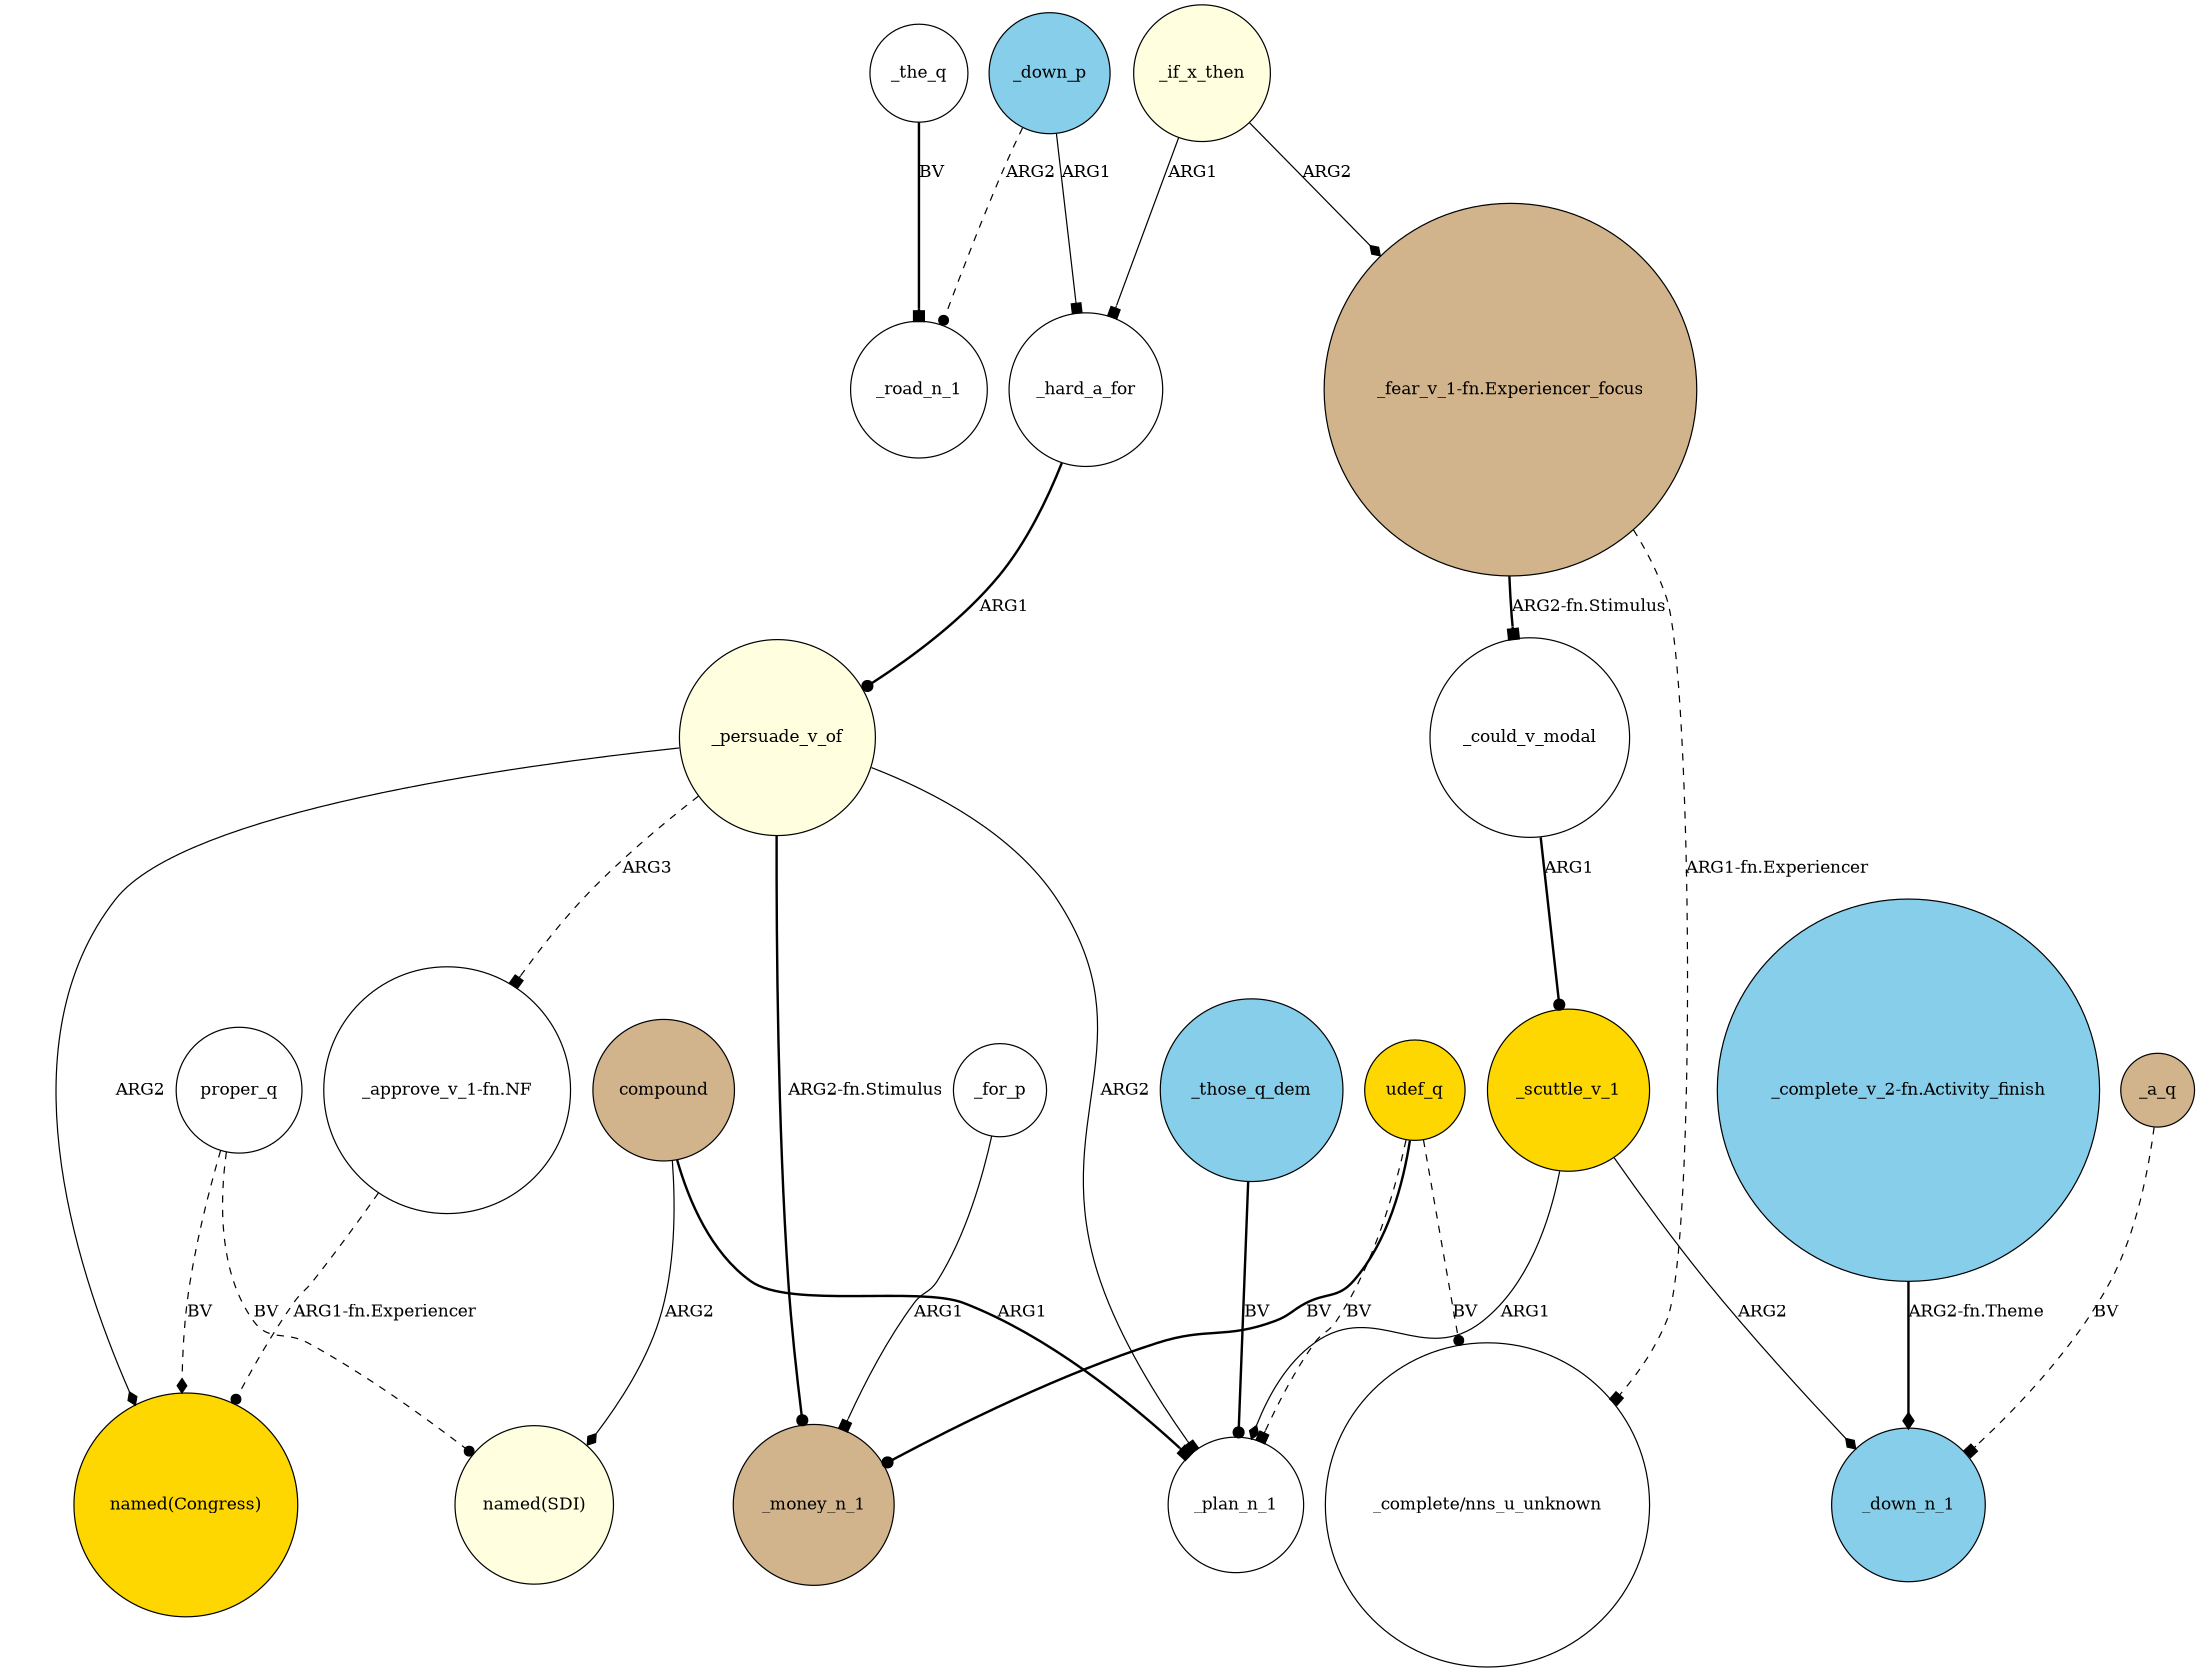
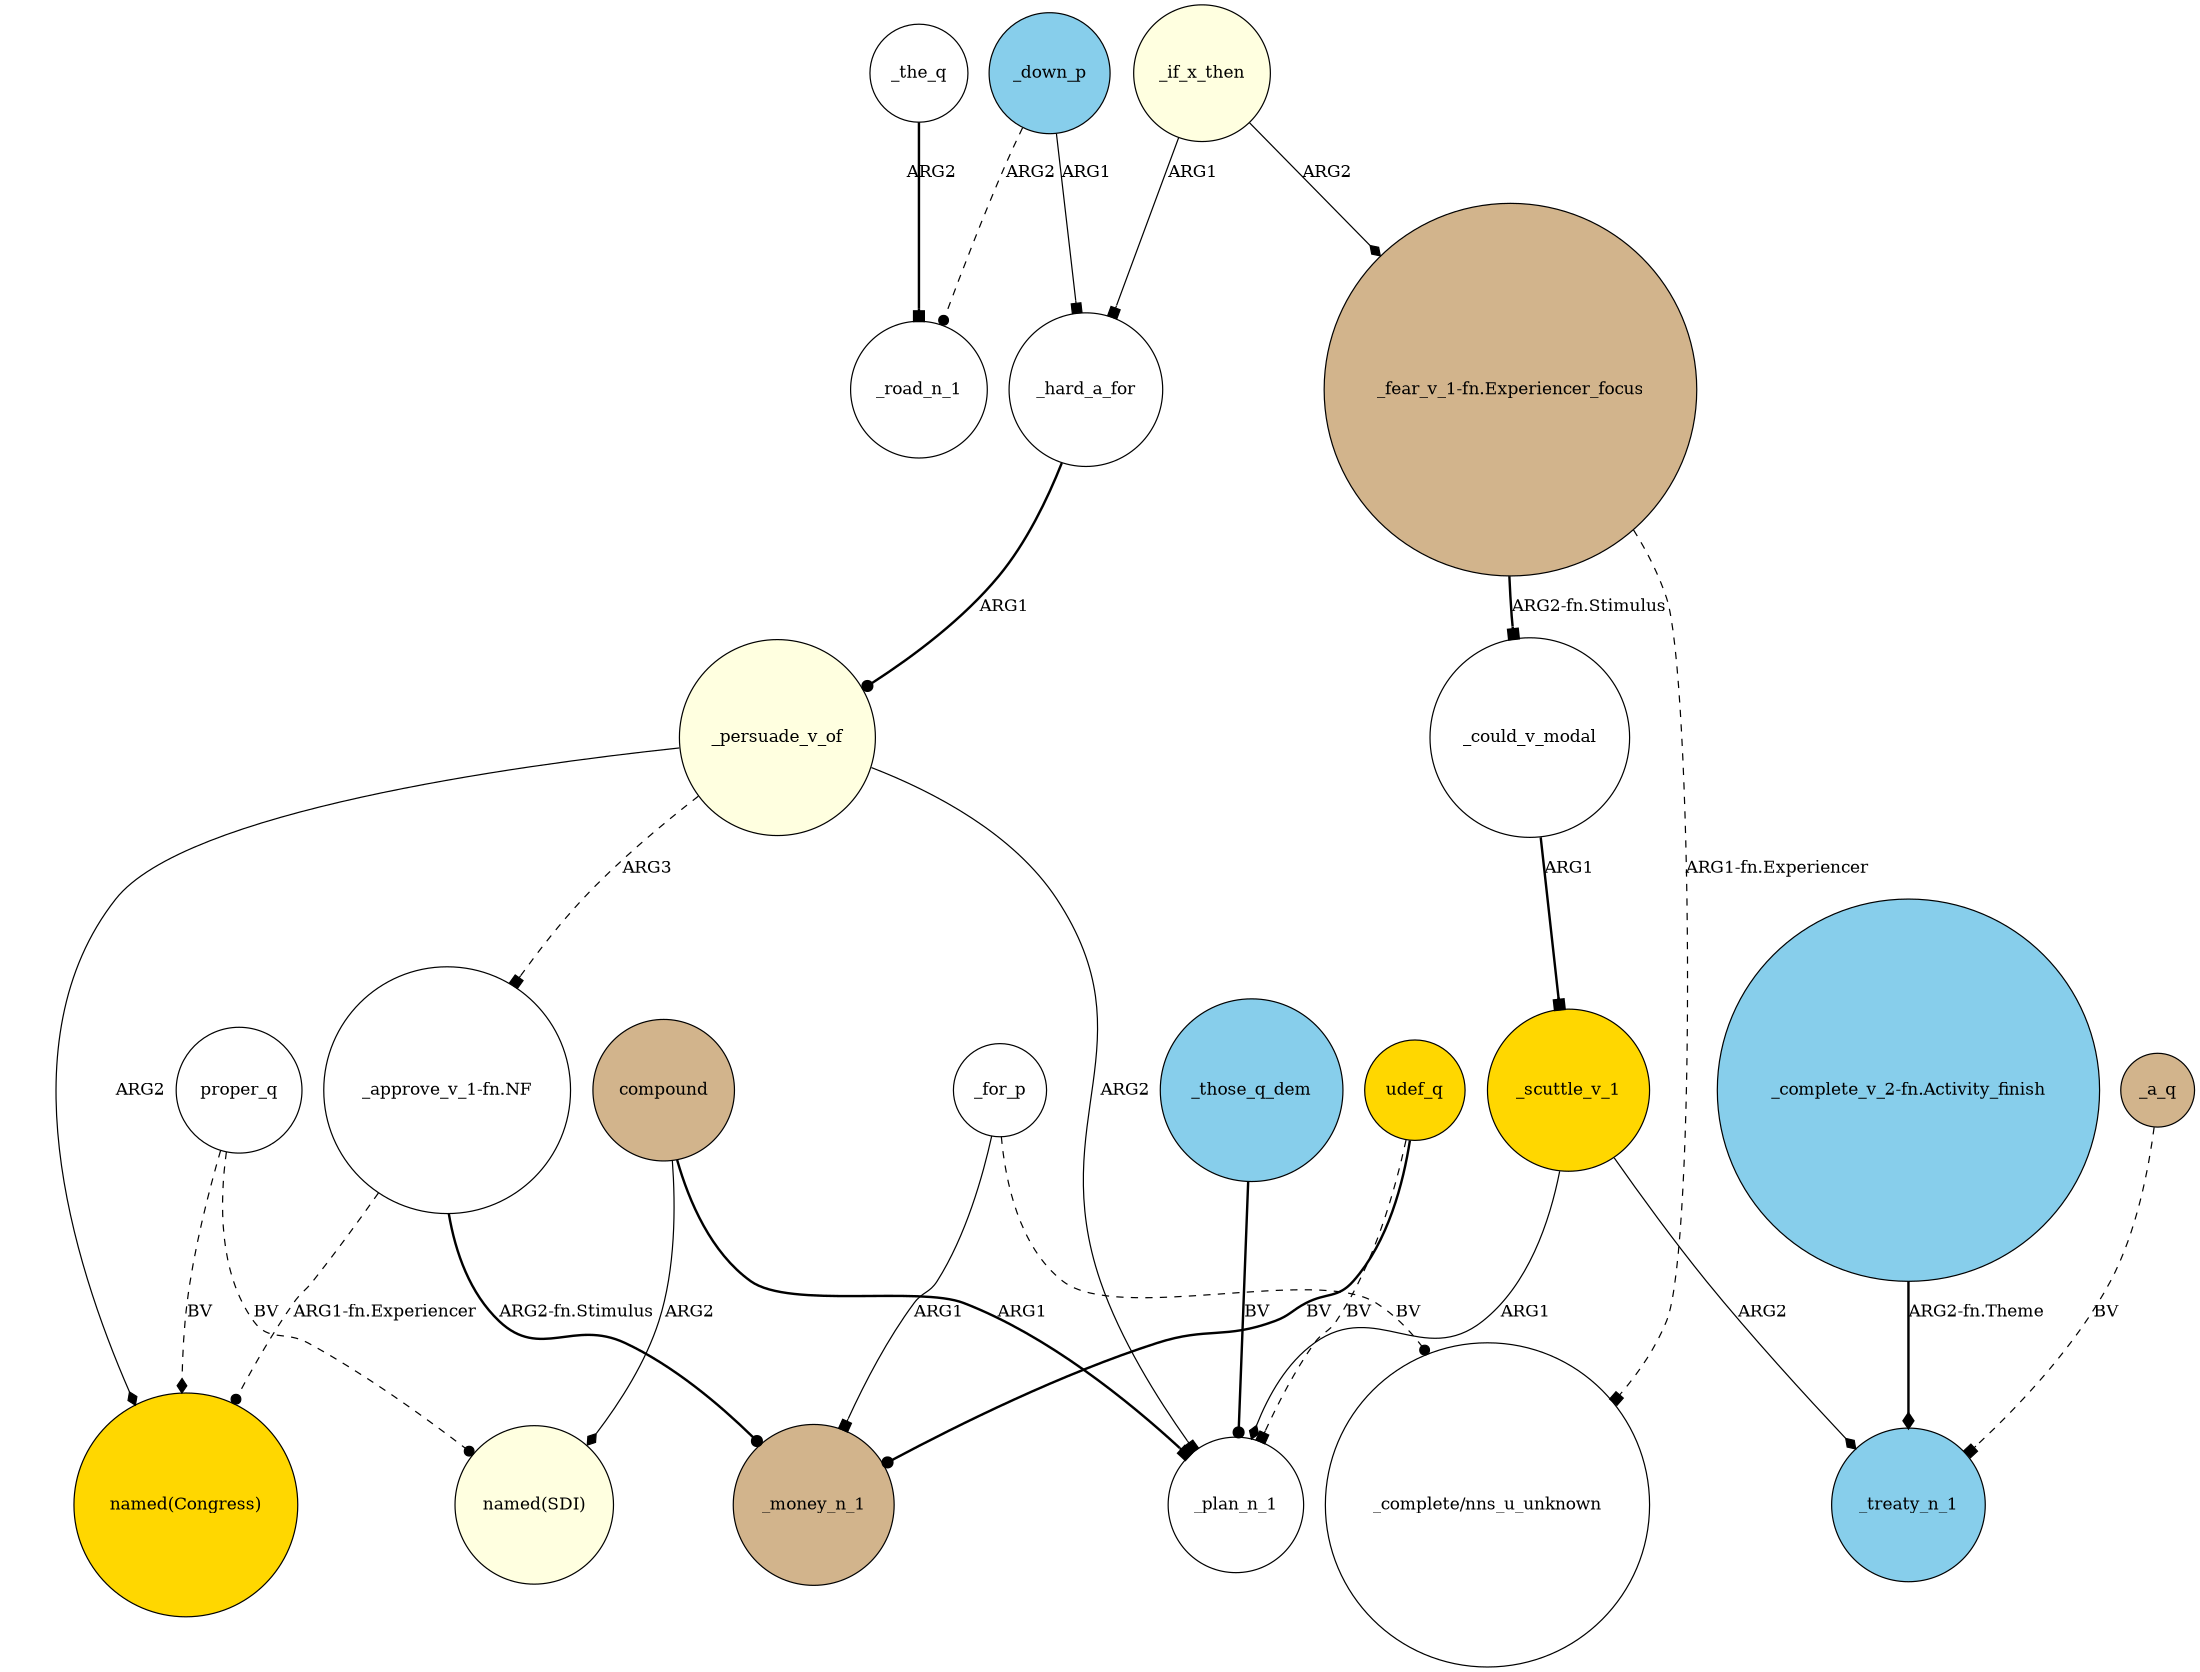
(932, 173) -> (932, 173)
(1550, 918) -> (1550, 918)
(781, 1126) -> (580, 1335)
(1441, 1238) -> (1170, 1297)
(1908, 1505) -> (1908, 1505)
